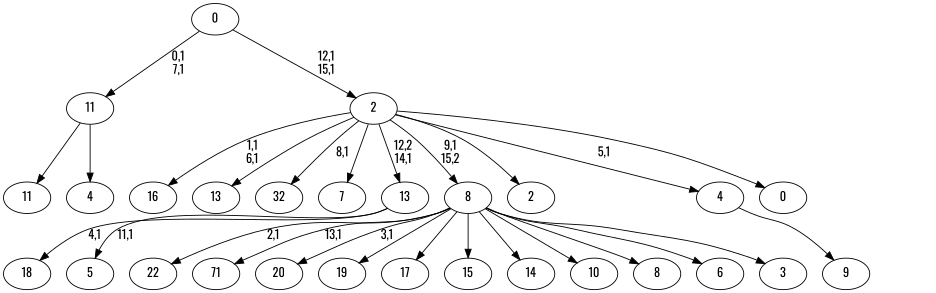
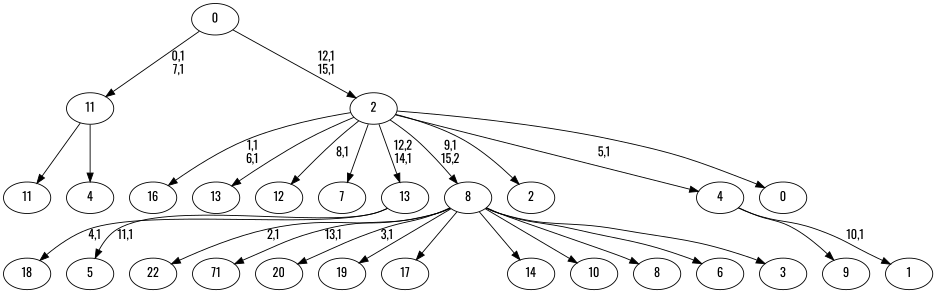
(279, 198) -> (279, 198)
(468, 274) -> none
none -> (909, 274)
